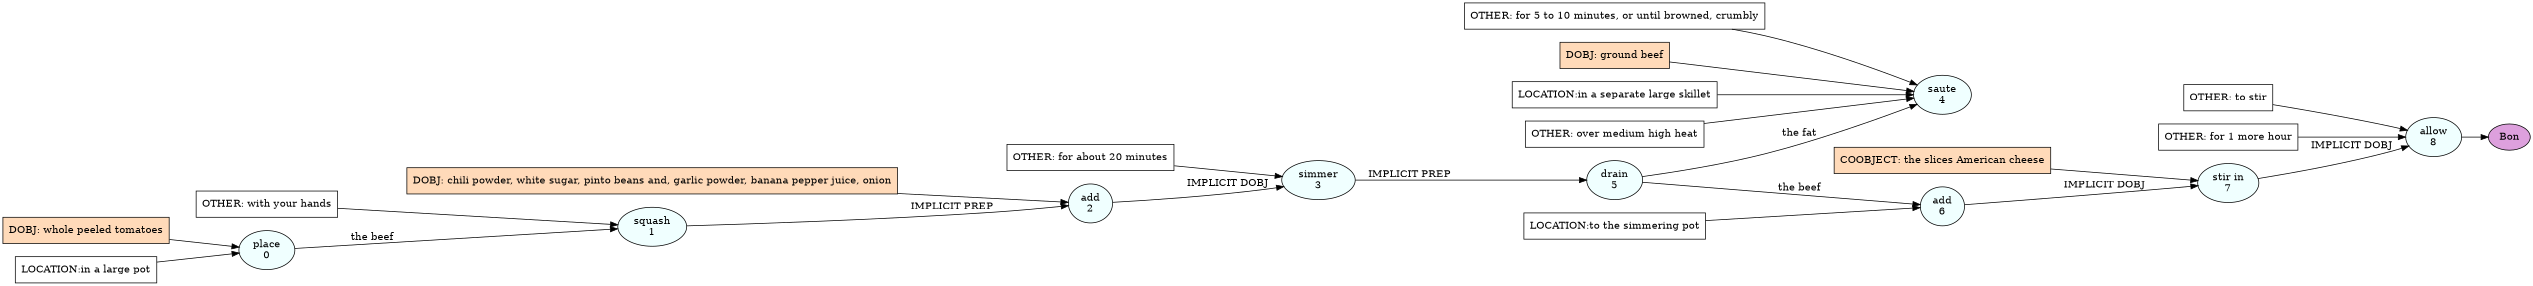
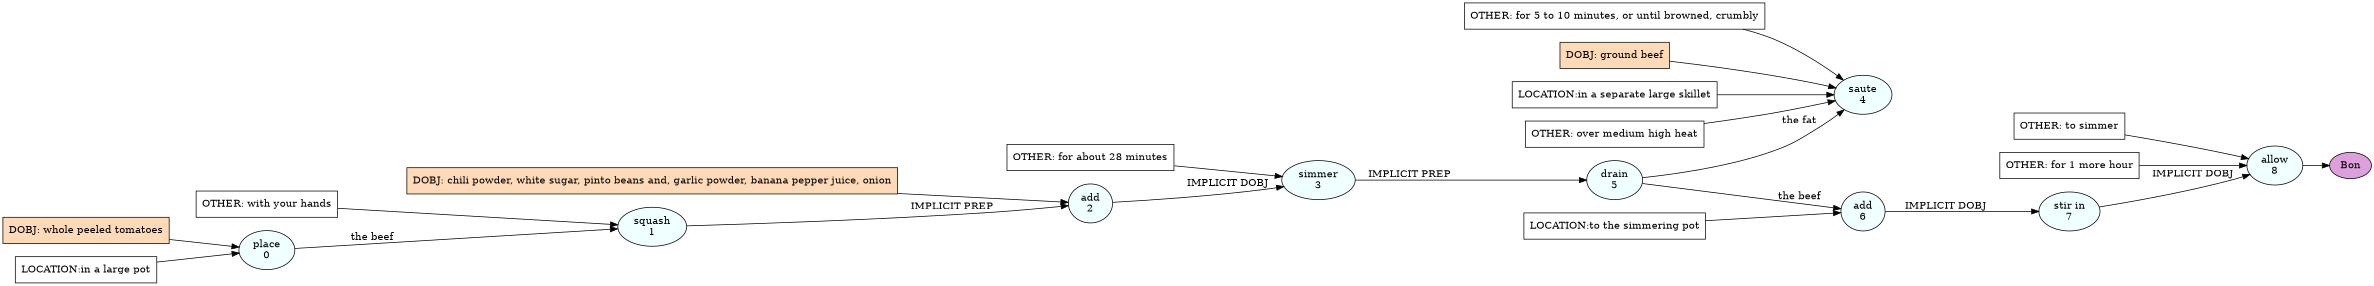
(2228, 98) -> (2069, 126)
(1090, 158) -> (1090, 158)
(1942, 160) -> none
